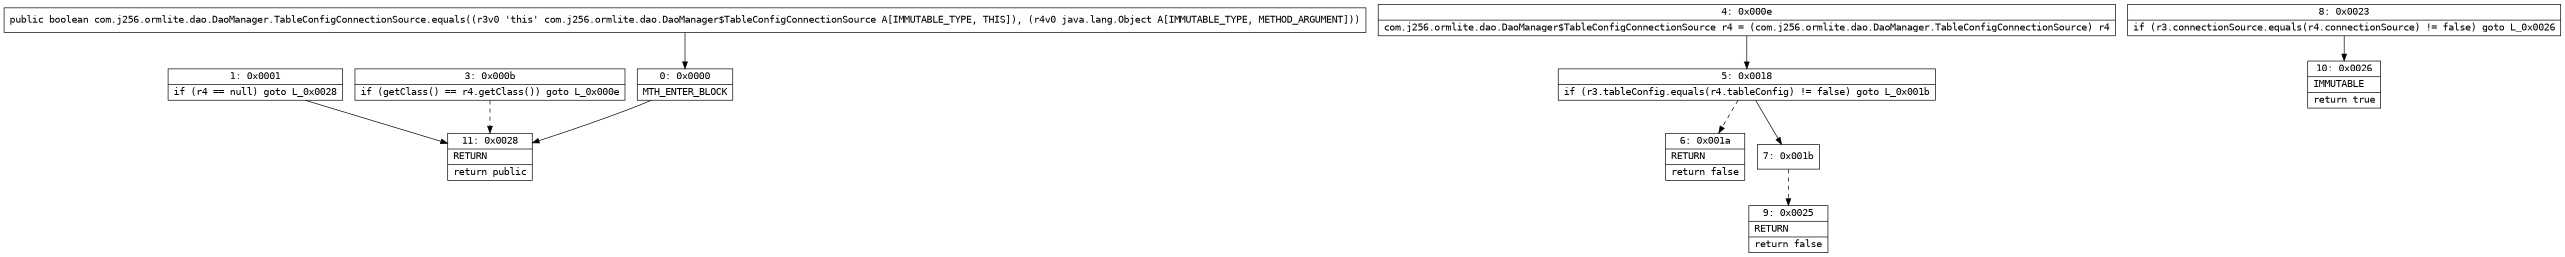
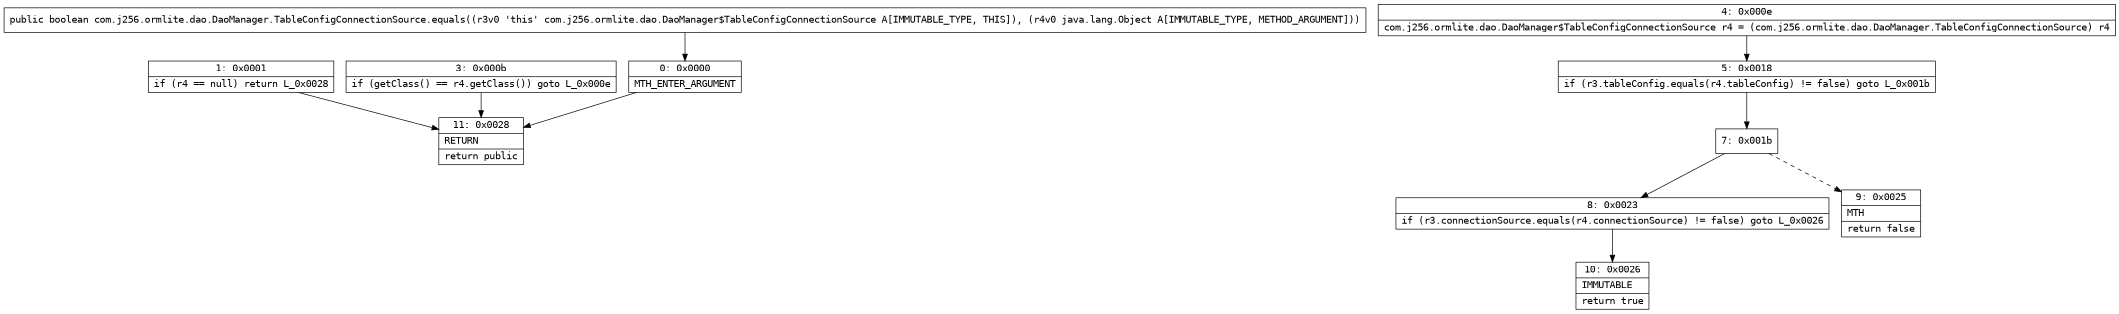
(255, 92) -> (241, 84)
(685, 92) -> (685, 84)
(490, 113) -> (481, 102)
(1705, 157) -> none
none -> (1686, 174)
(1771, 229) -> (1856, 213)
